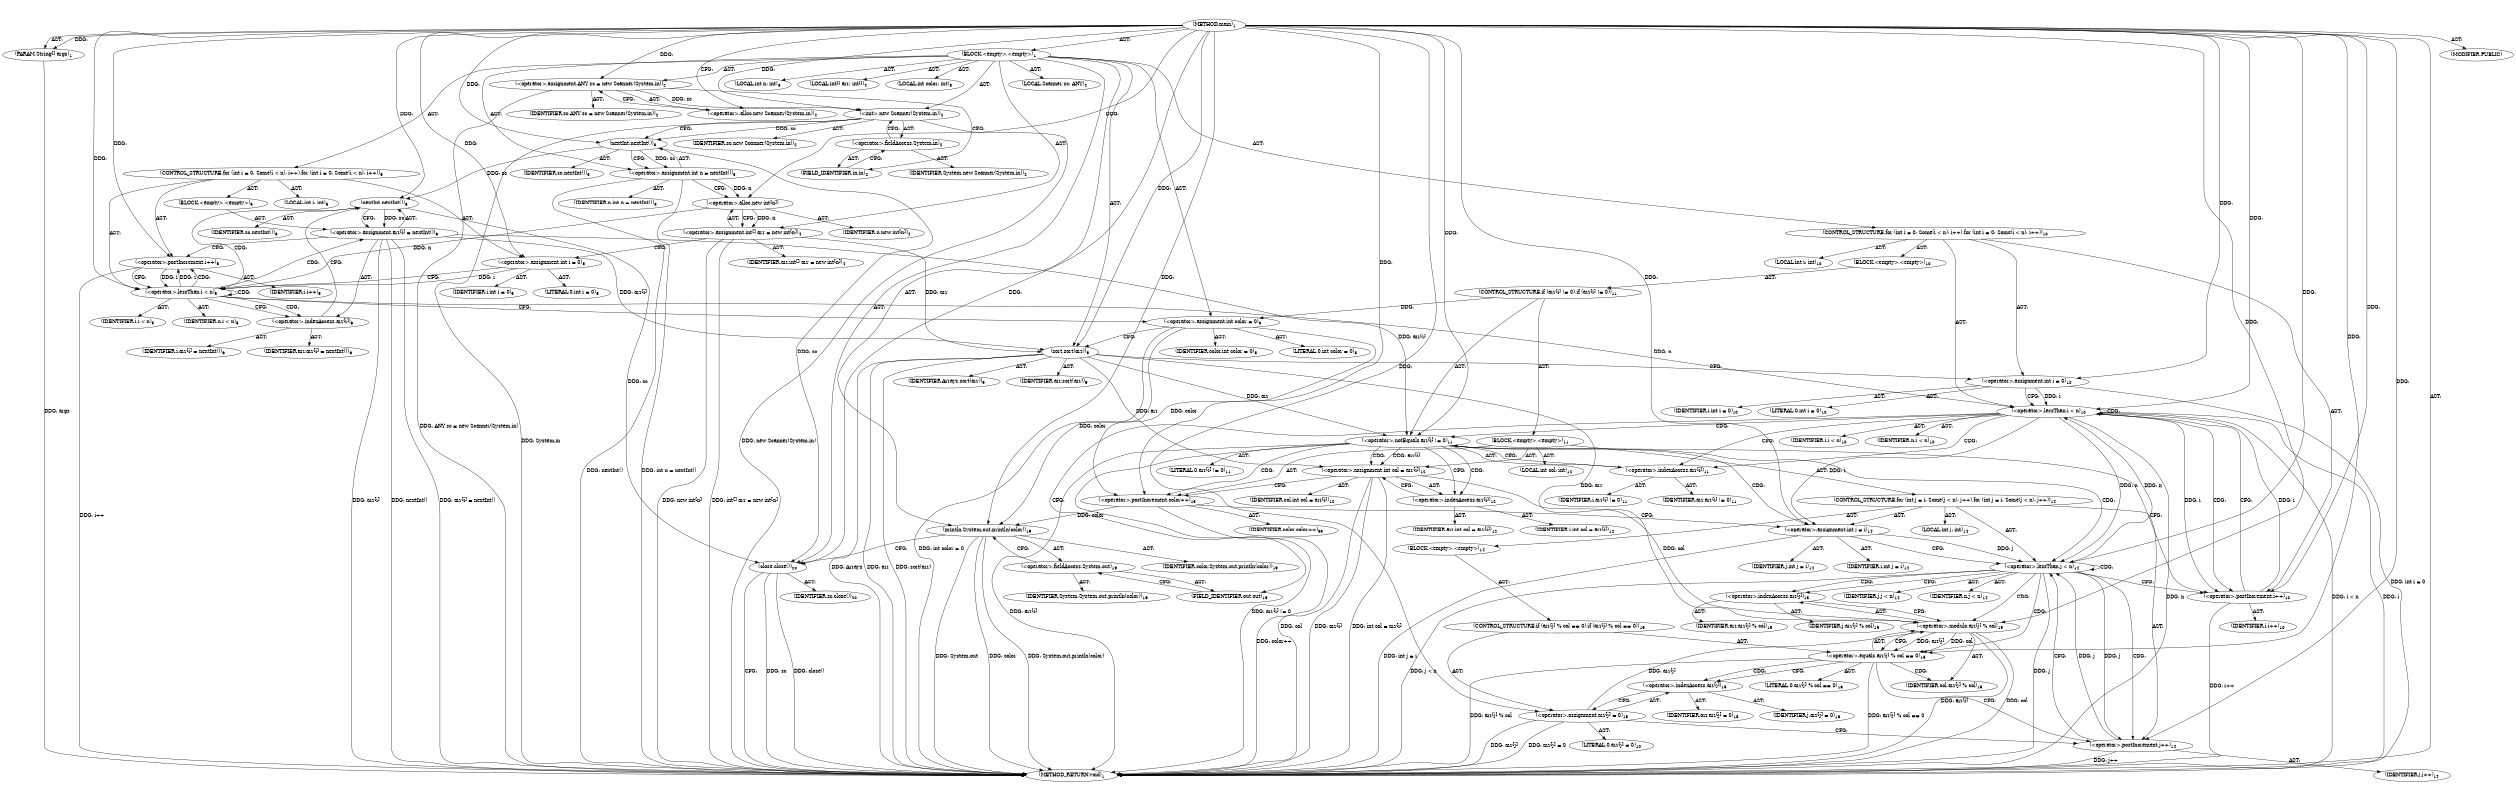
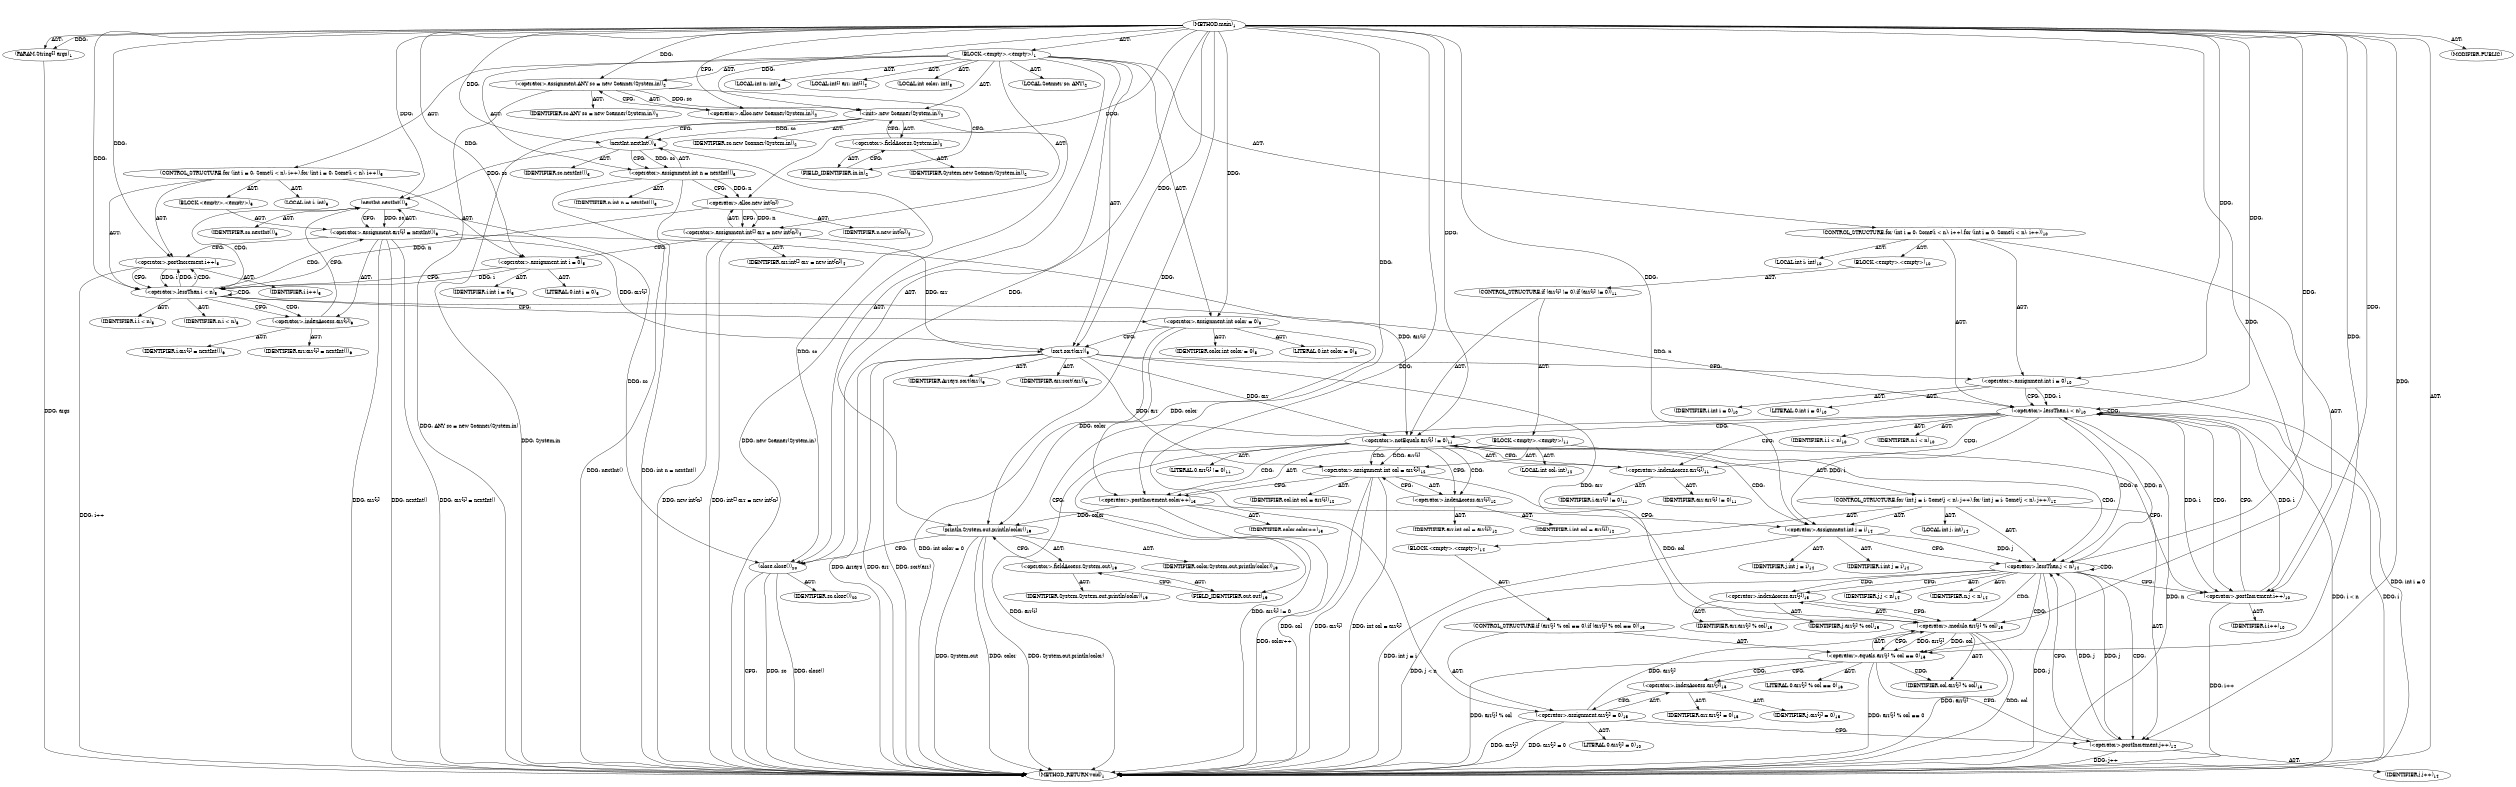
(1384, 307) -> (1227, 172)
(1321, 530) -> (1321, 530)
